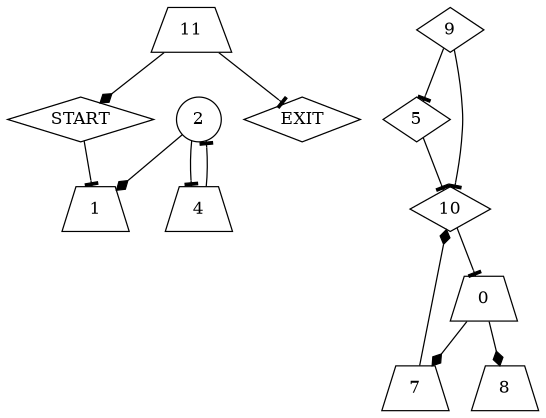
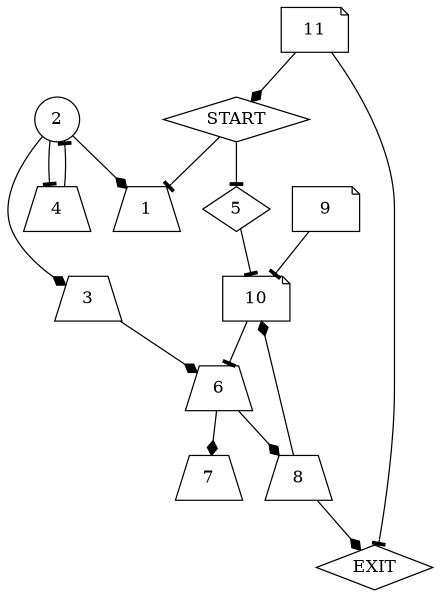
(191, 30) -> (315, 30)
(450, 30) -> (326, 209)
(435, 72) -> (236, 161)
(450, 209) -> (256, 299)
none -> (88, 299)
(484, 299) -> (219, 388)
(432, 305) -> (279, 396)
none -> (334, 520)
